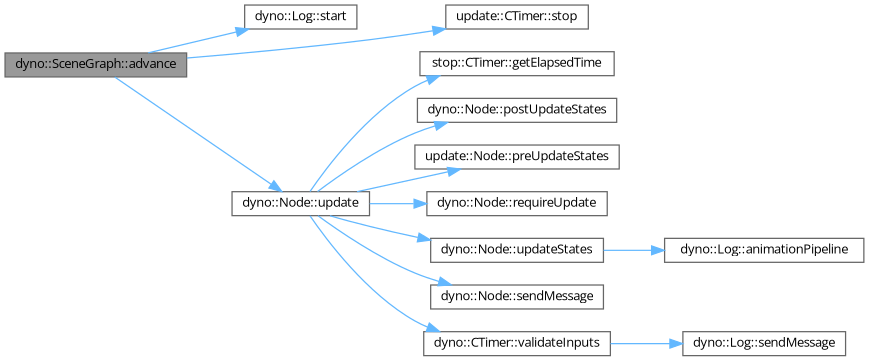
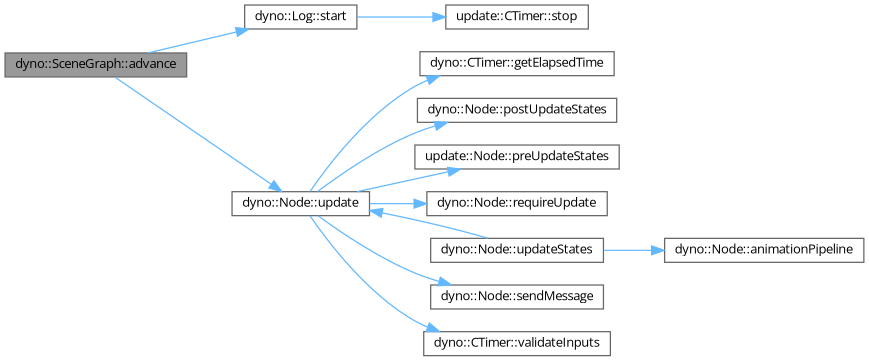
(310, 46) -> (395, 17)
(517, 64) -> (517, 64)
(374, 227) -> (435, 224)
(764, 250) -> (764, 250)
(764, 344) -> none
